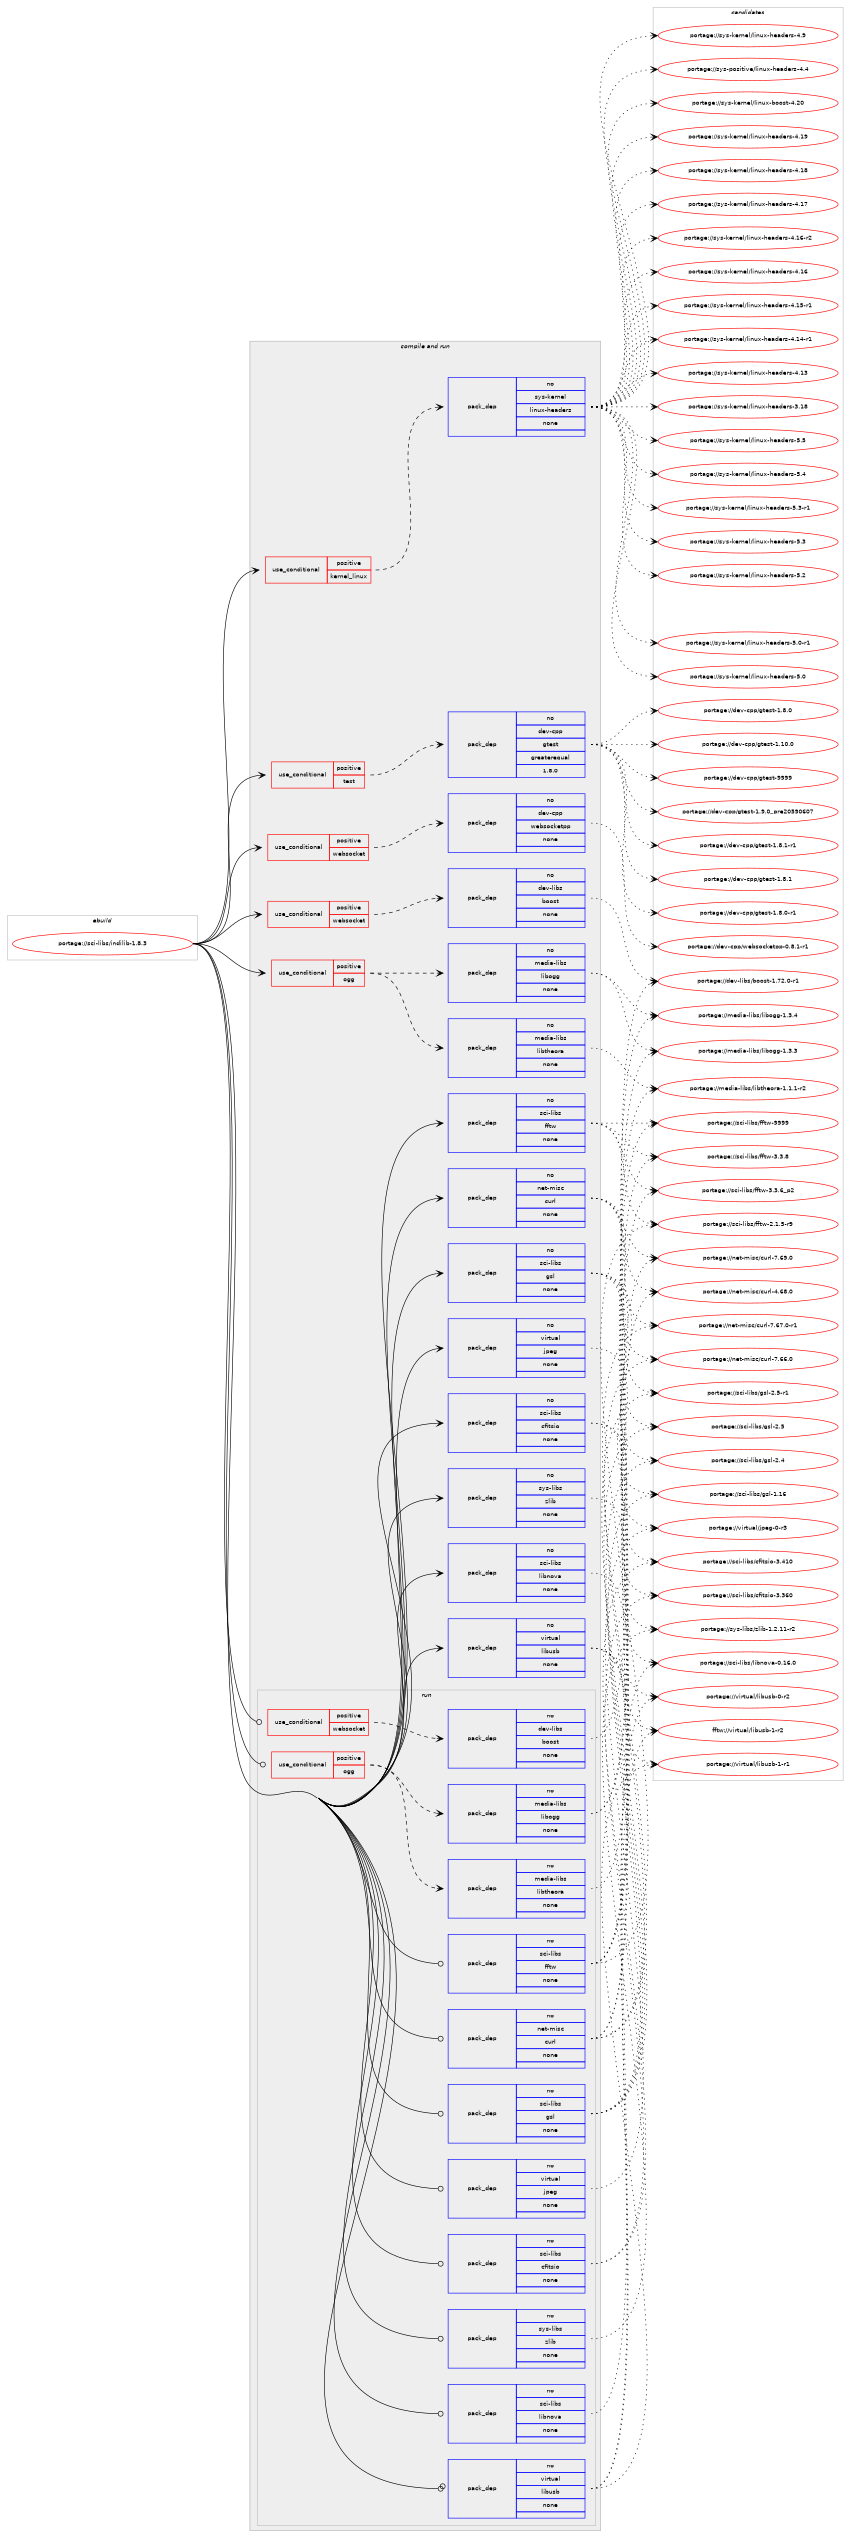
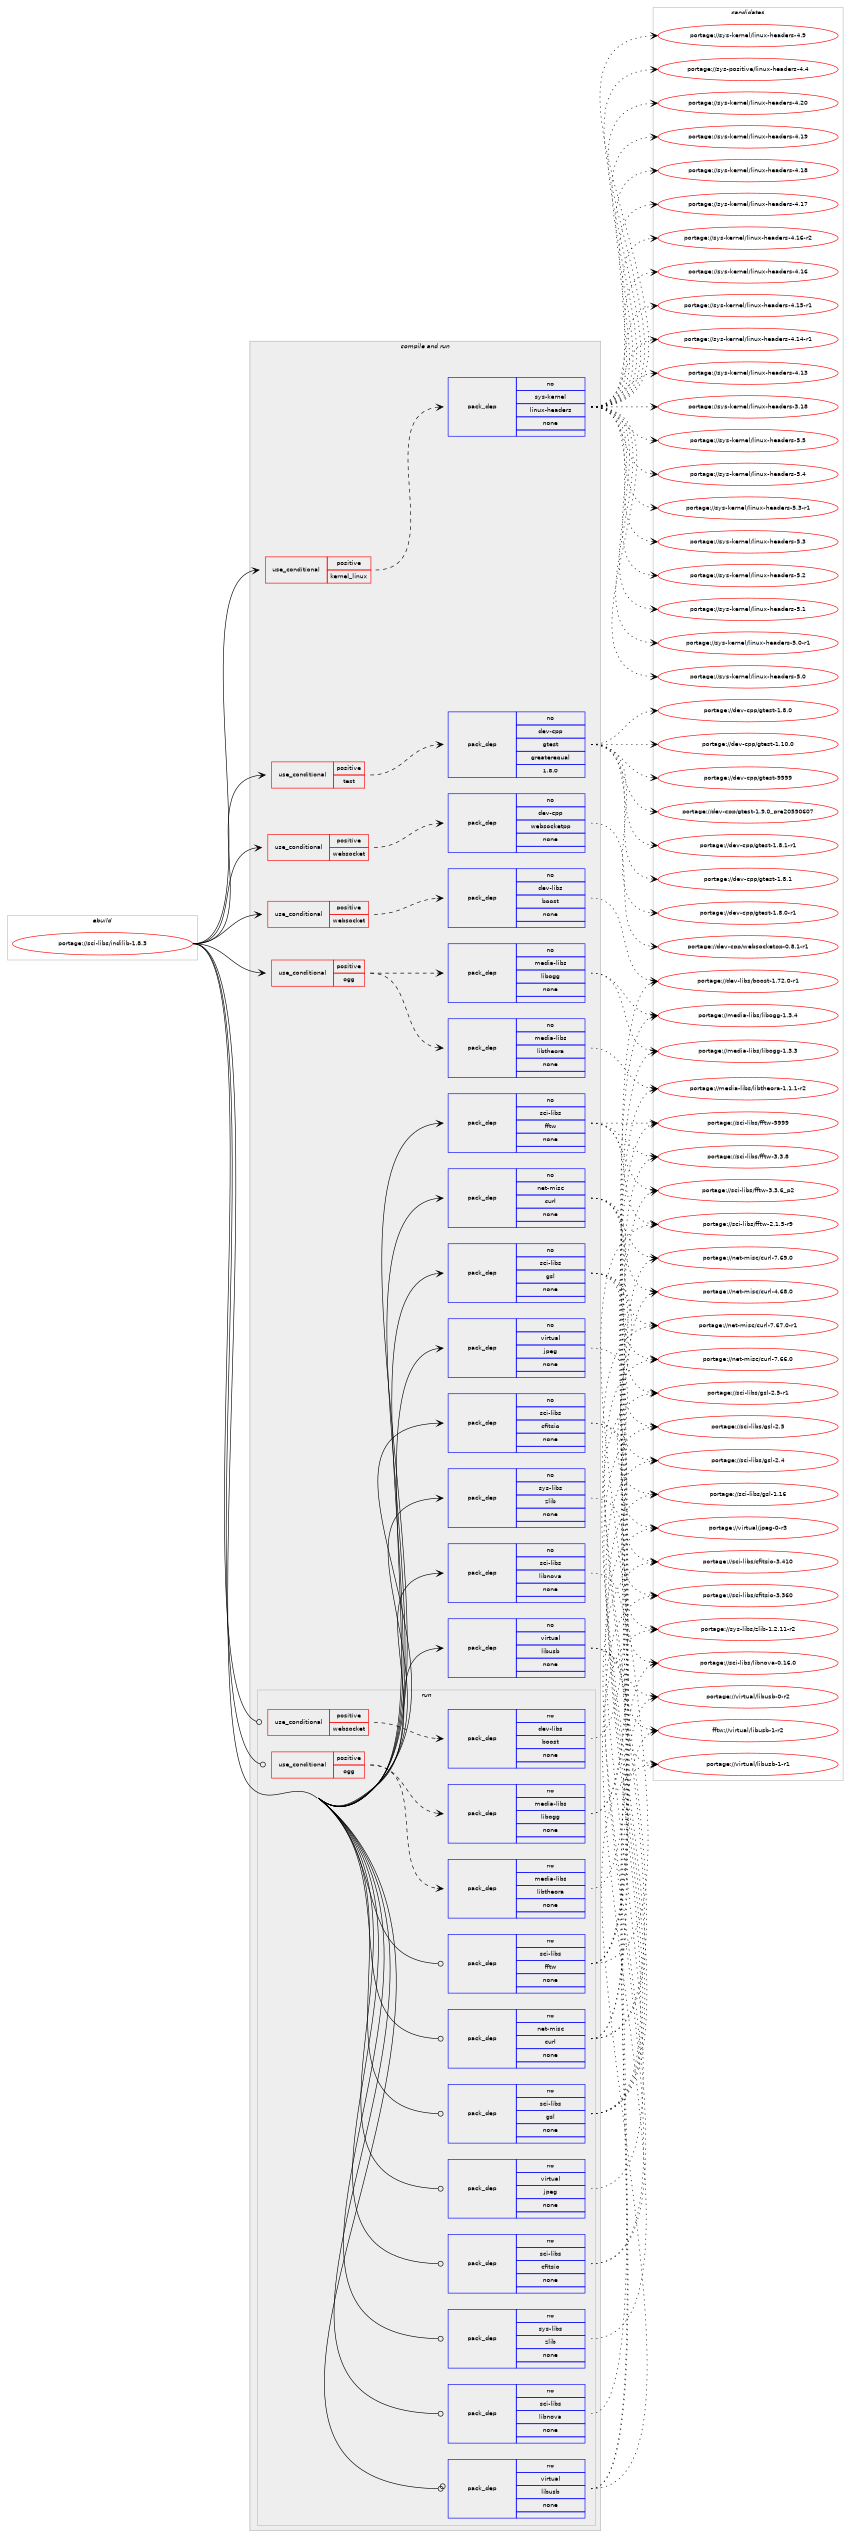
(748, 103) -> (748, 103)
none -> (748, 609)
